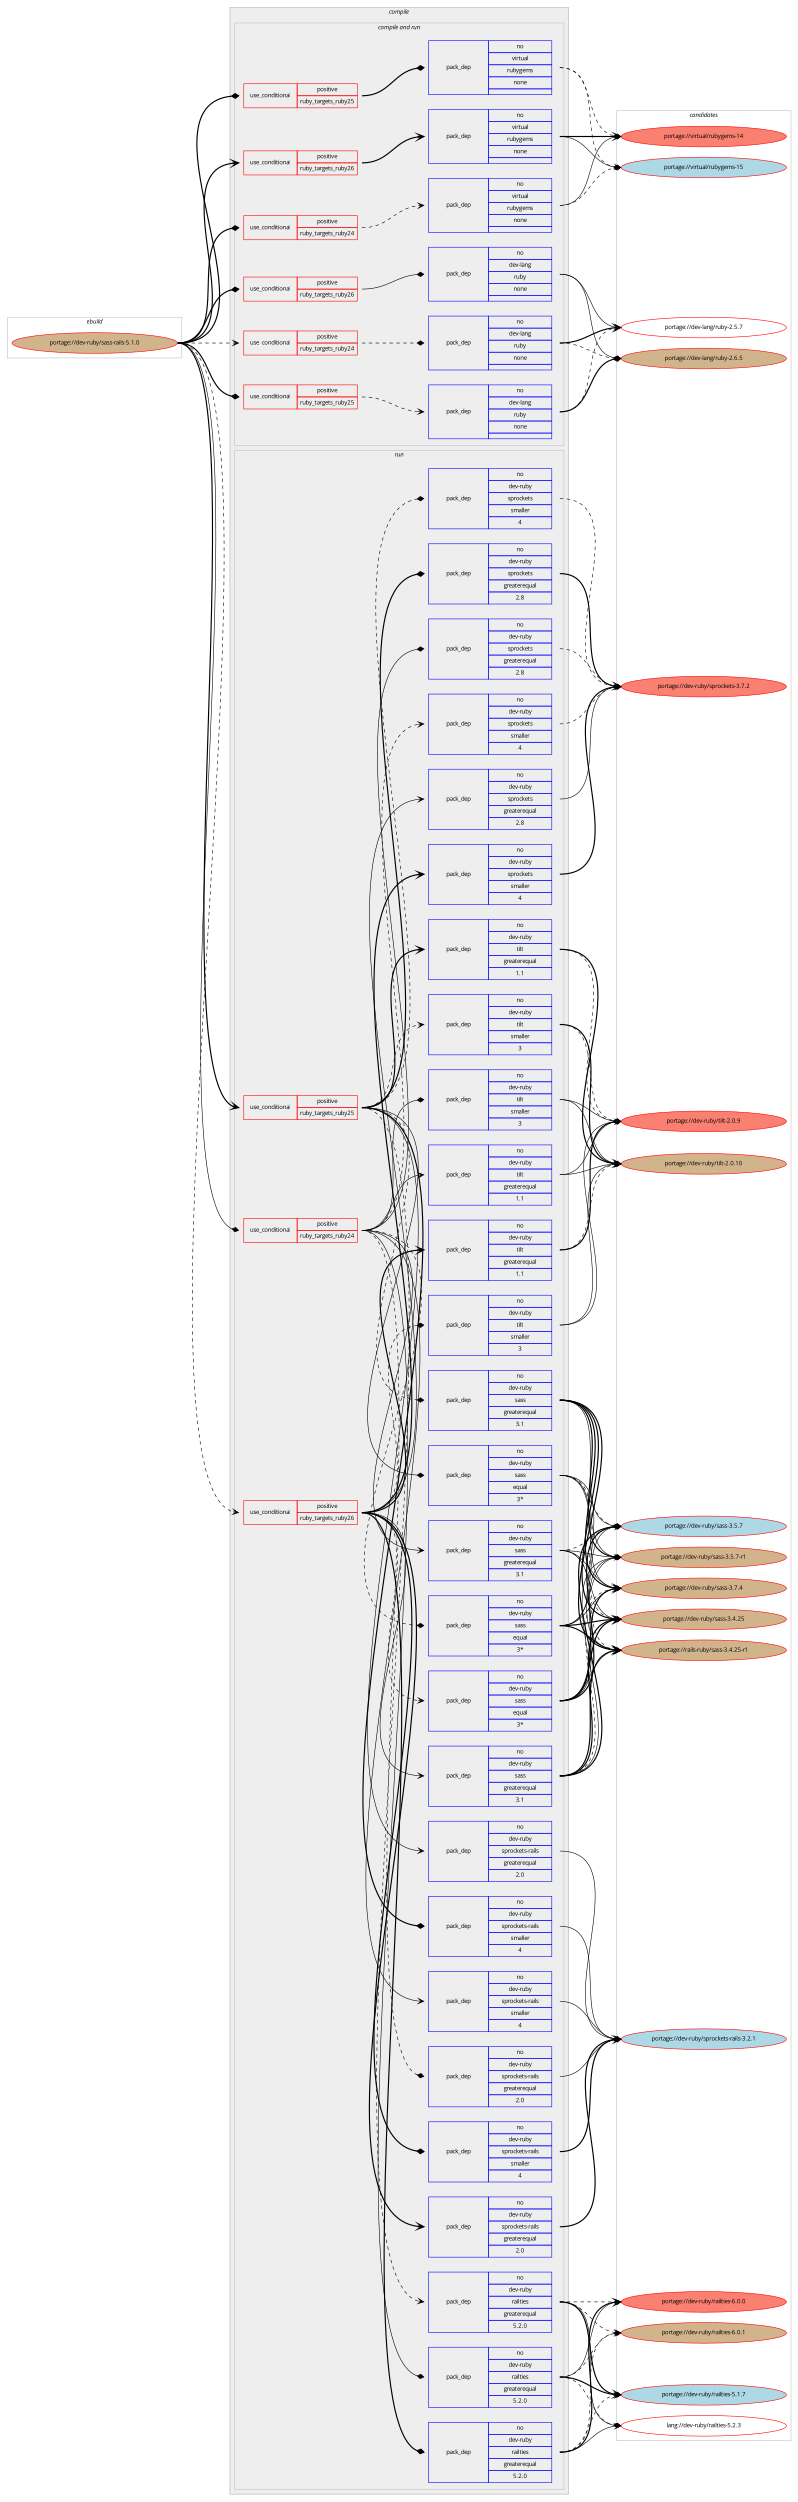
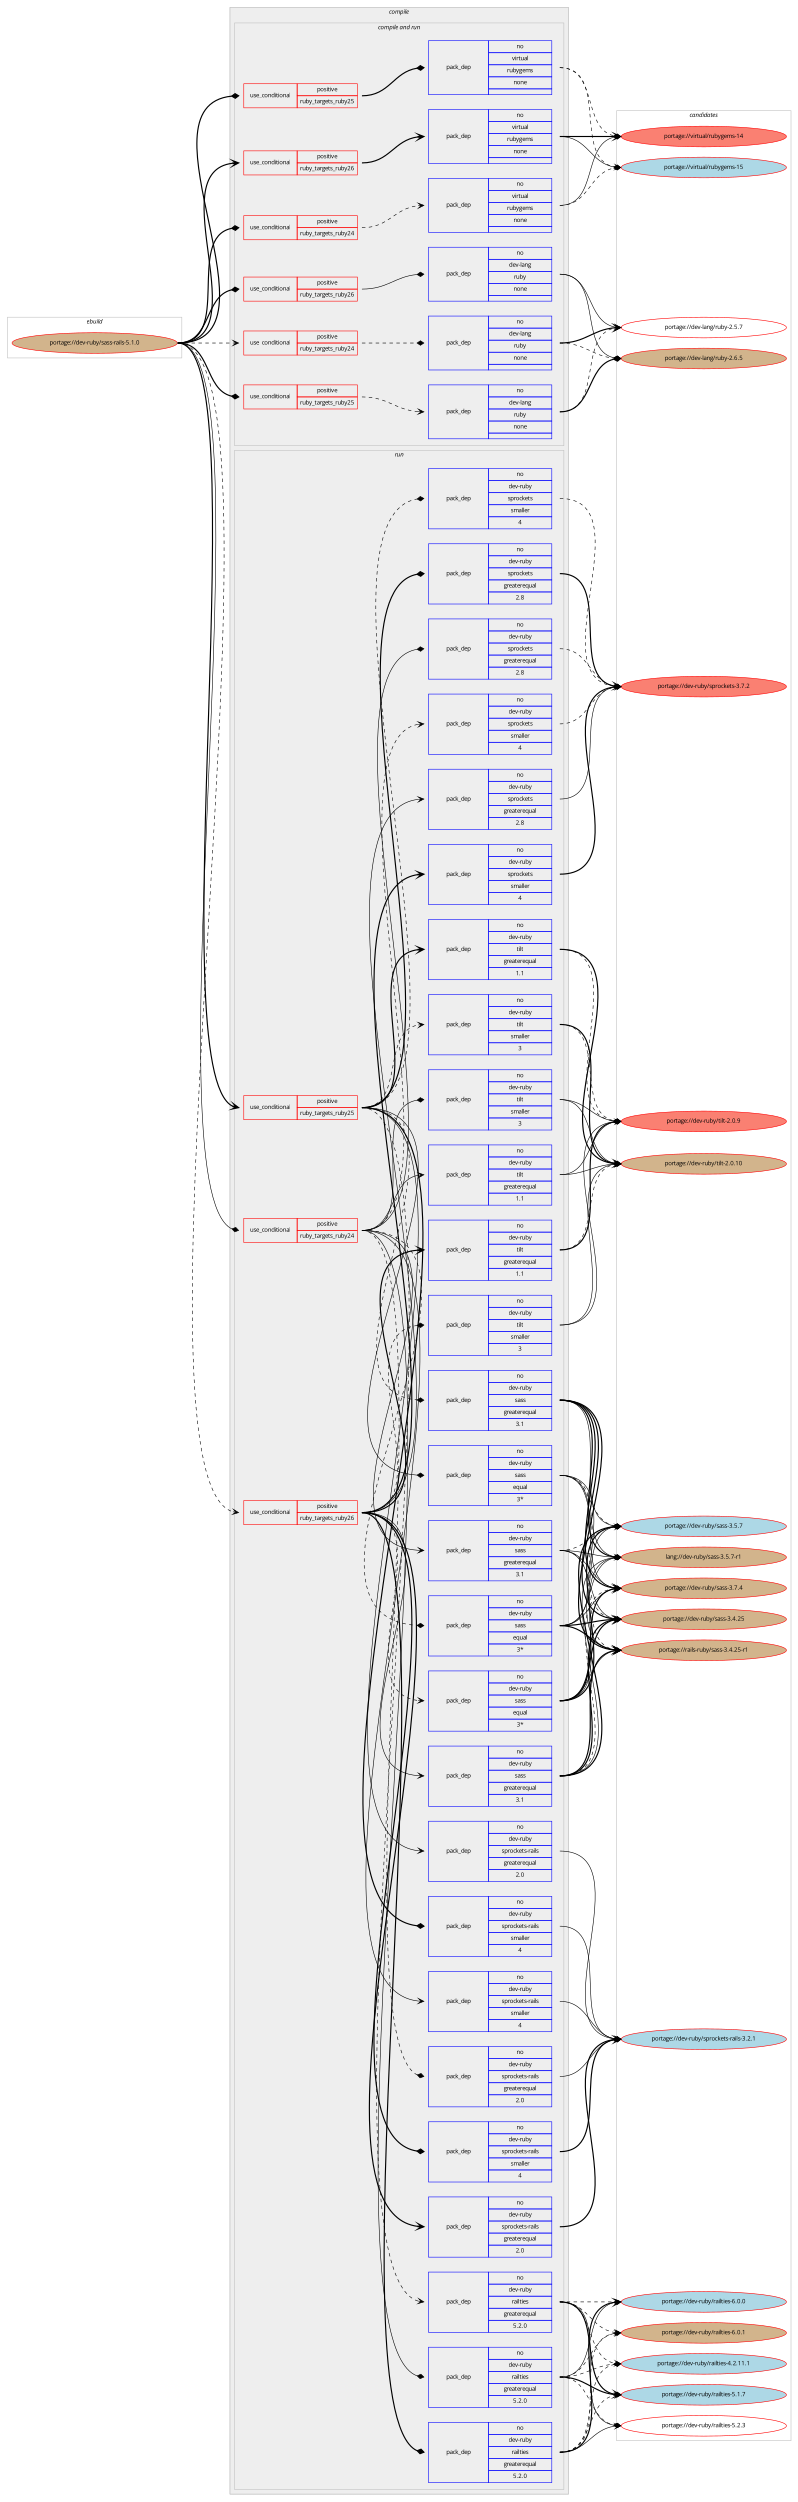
(704, 1557) -> (704, 1557)
(704, 2302) -> (704, 2302)
none -> (704, 2364)
(704, 2426) -> (704, 2426)
